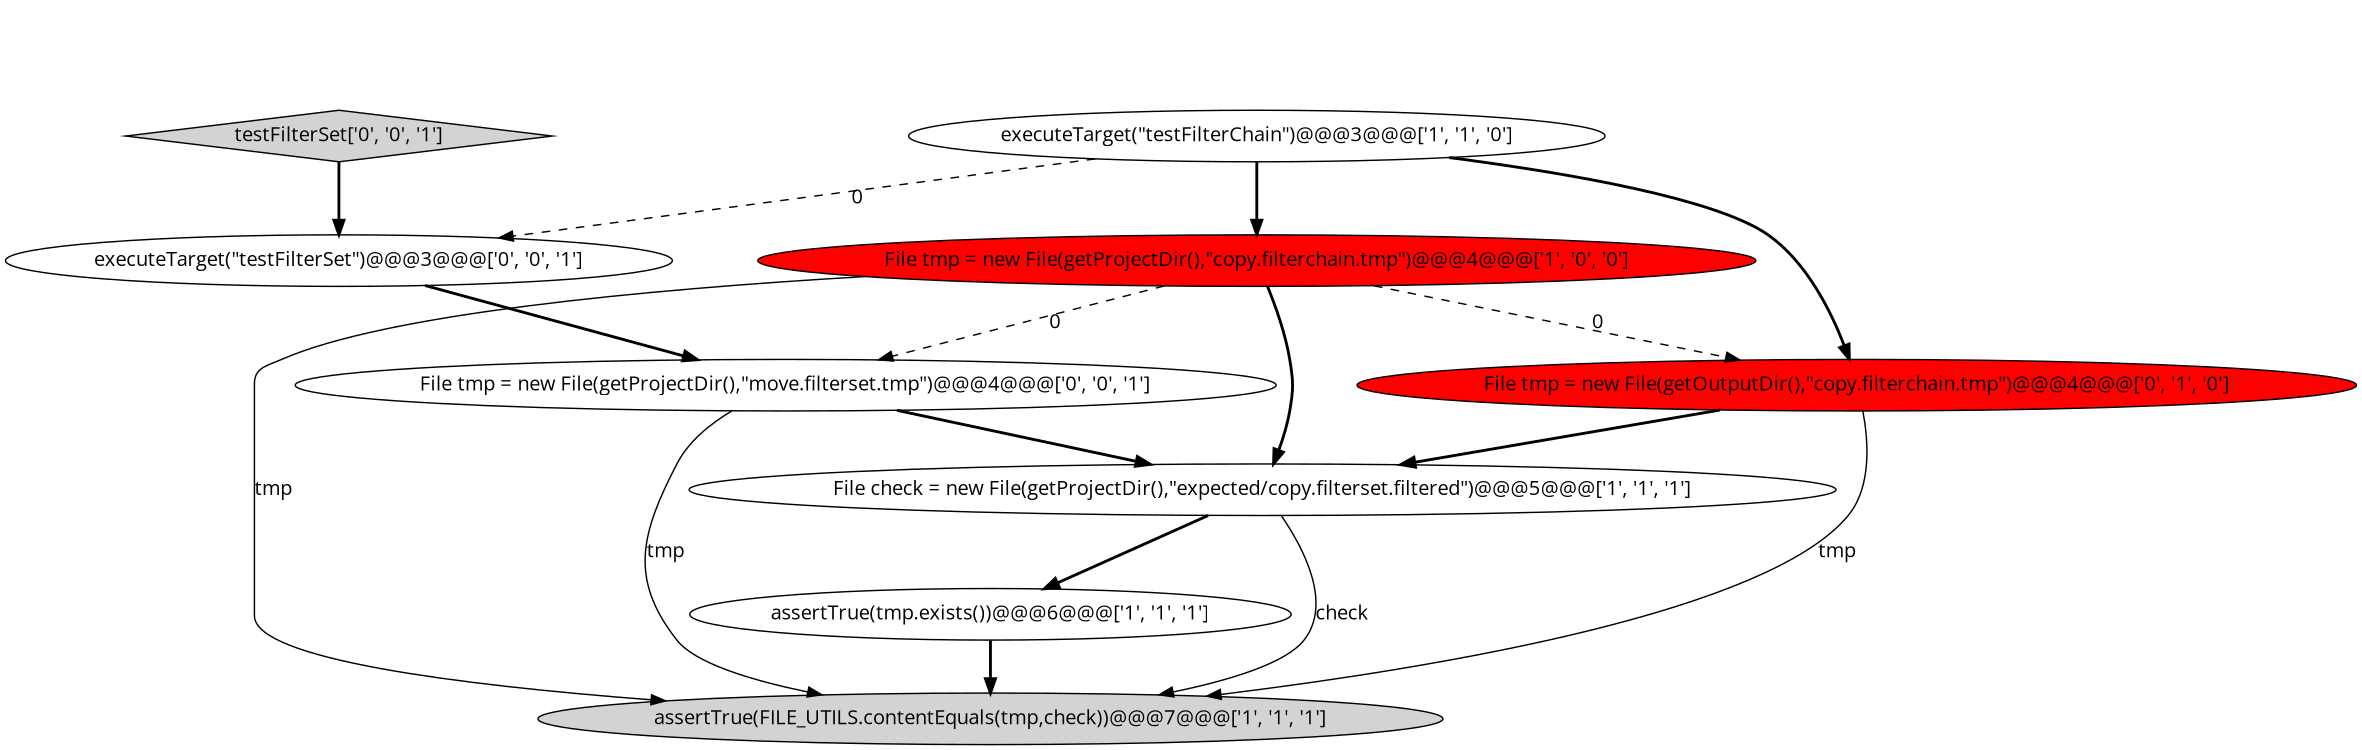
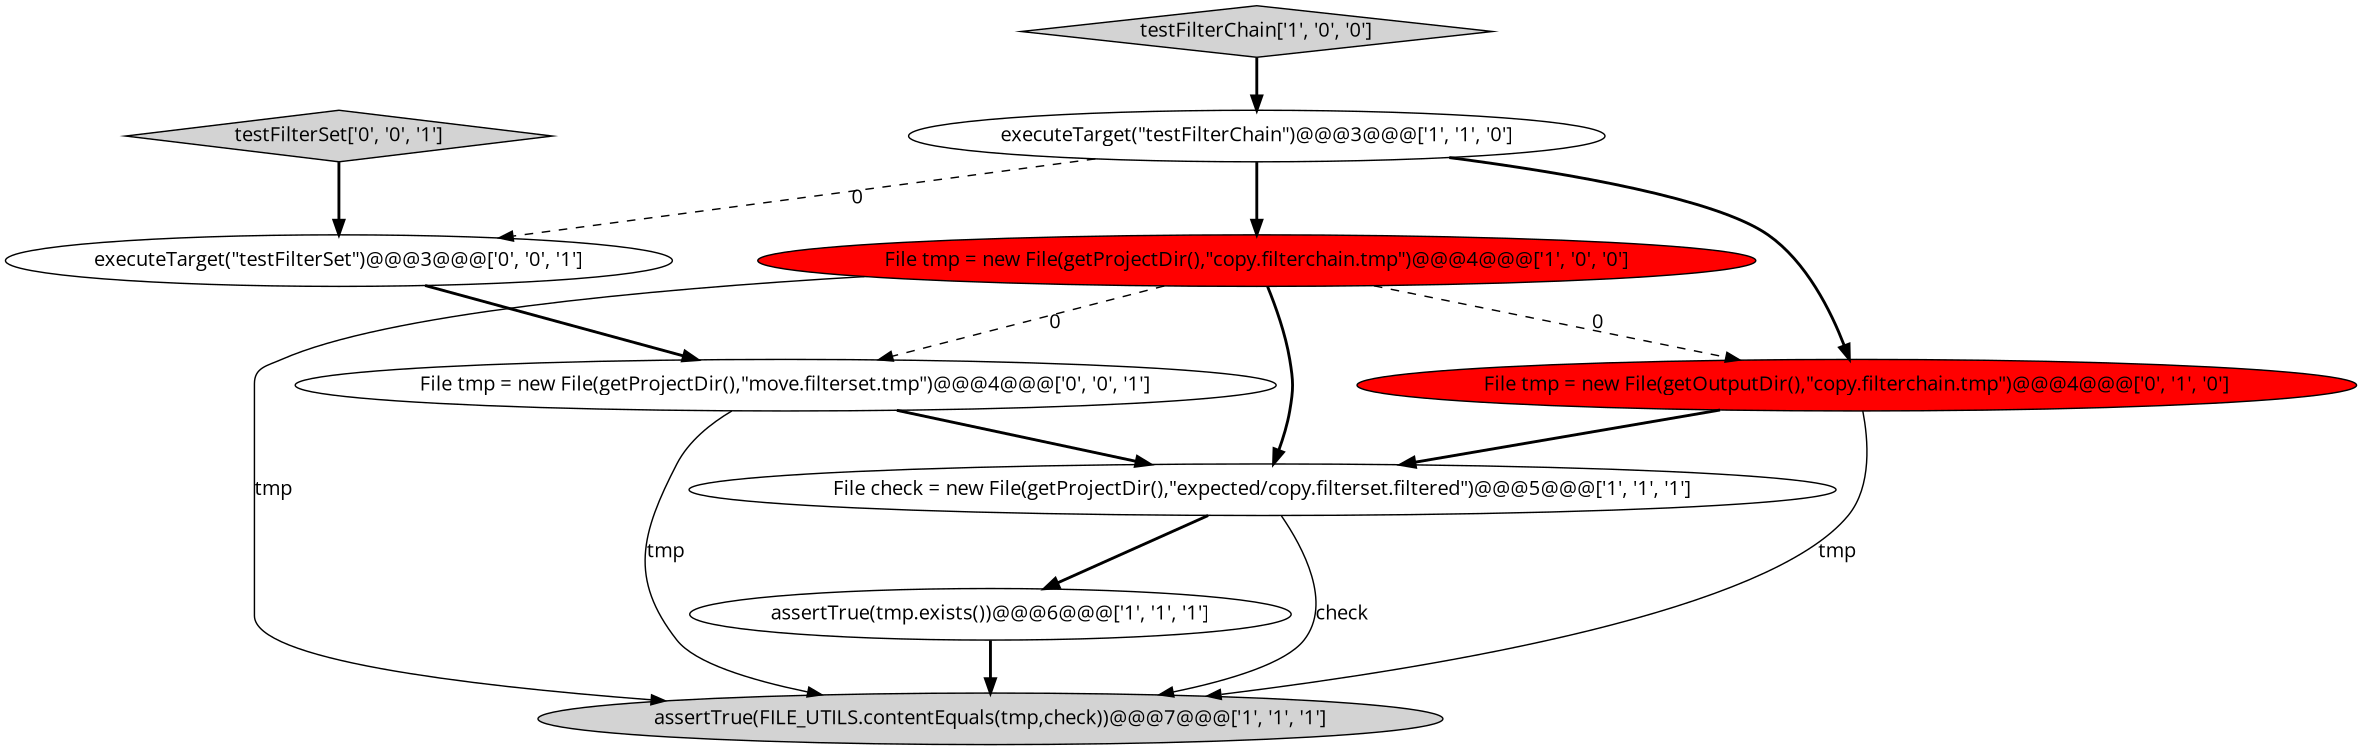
none -> (1257, 32)
